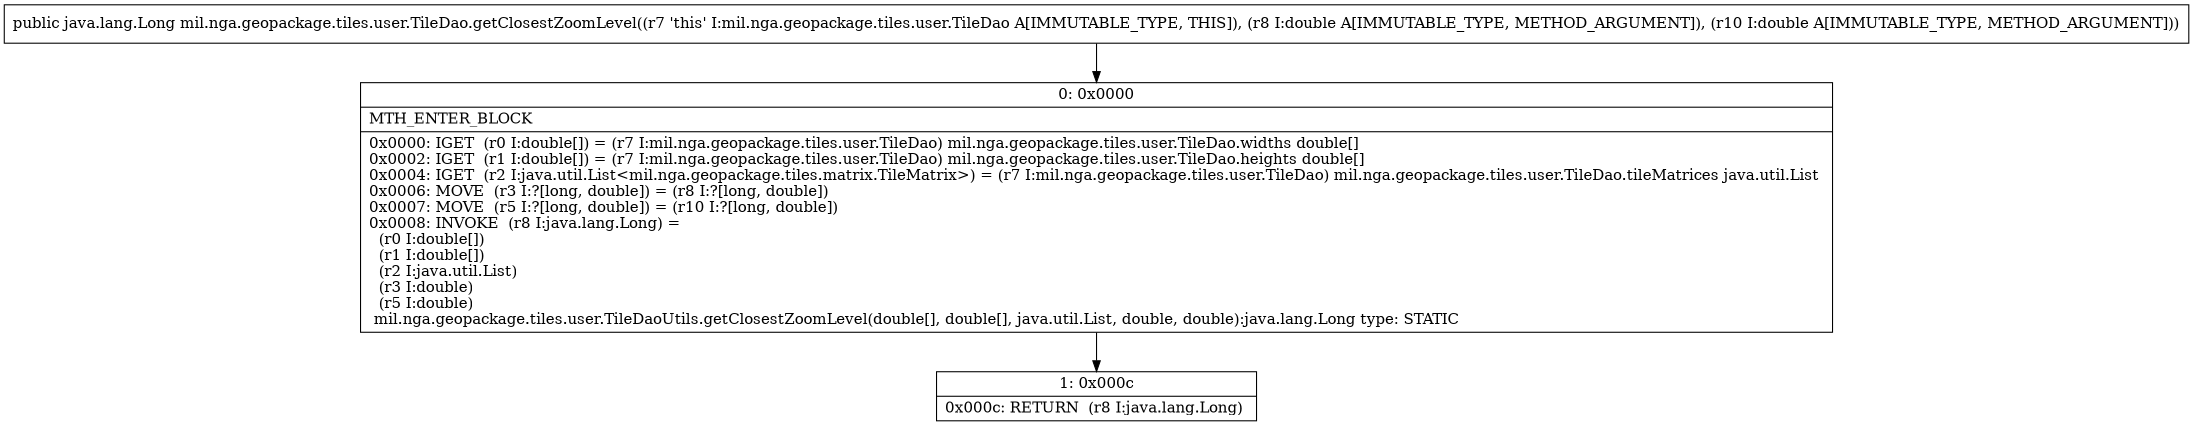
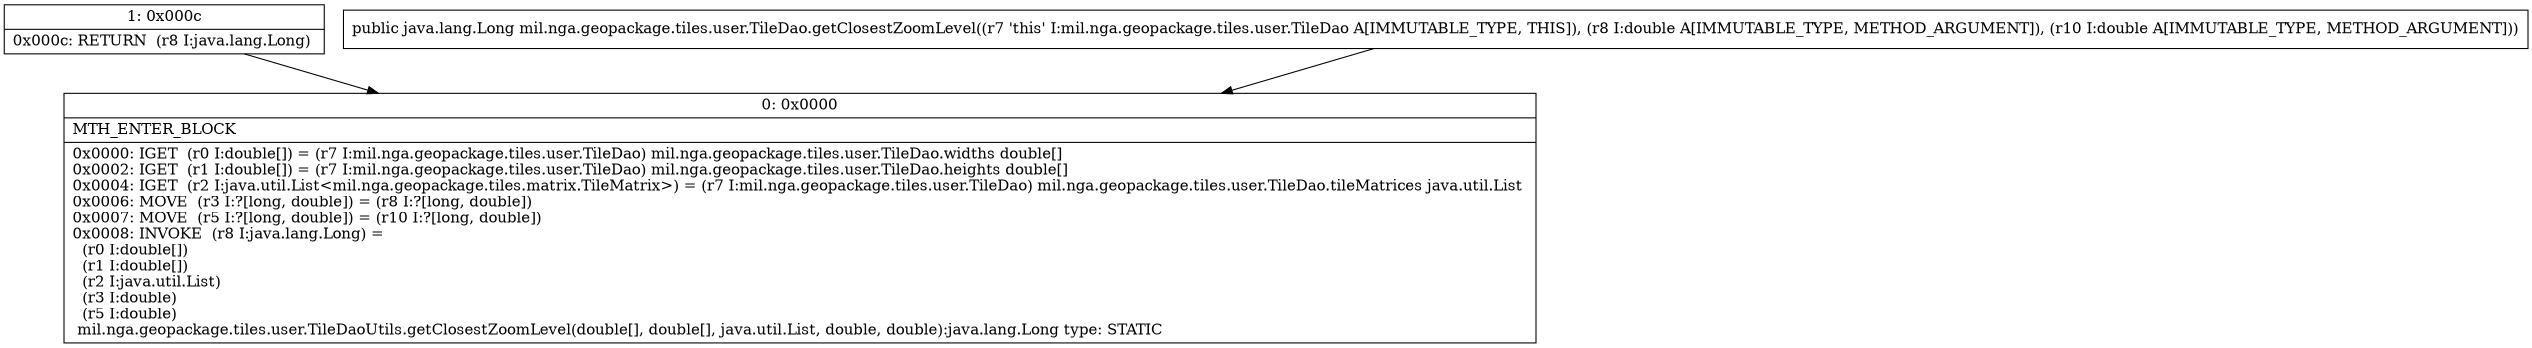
(1097, 347) -> (306, 72)
